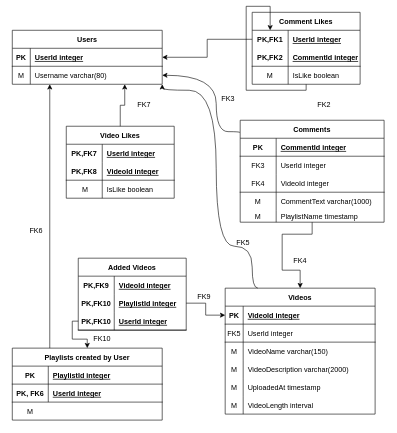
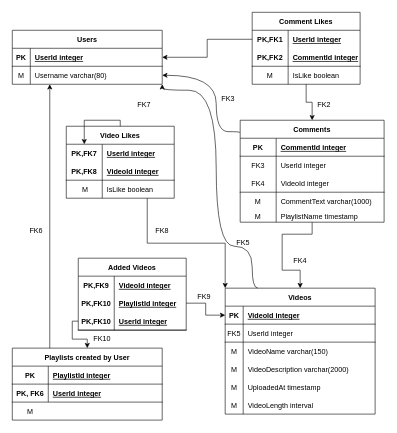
(269, 6) -> (311, 102)
(123, 105) -> (84, 120)
none -> (162, 231)
none -> (147, 242)
